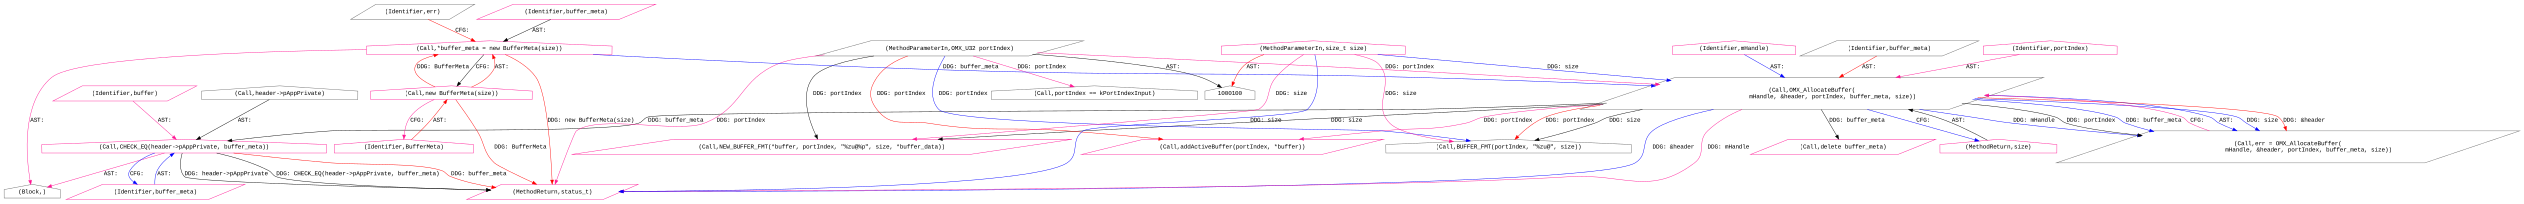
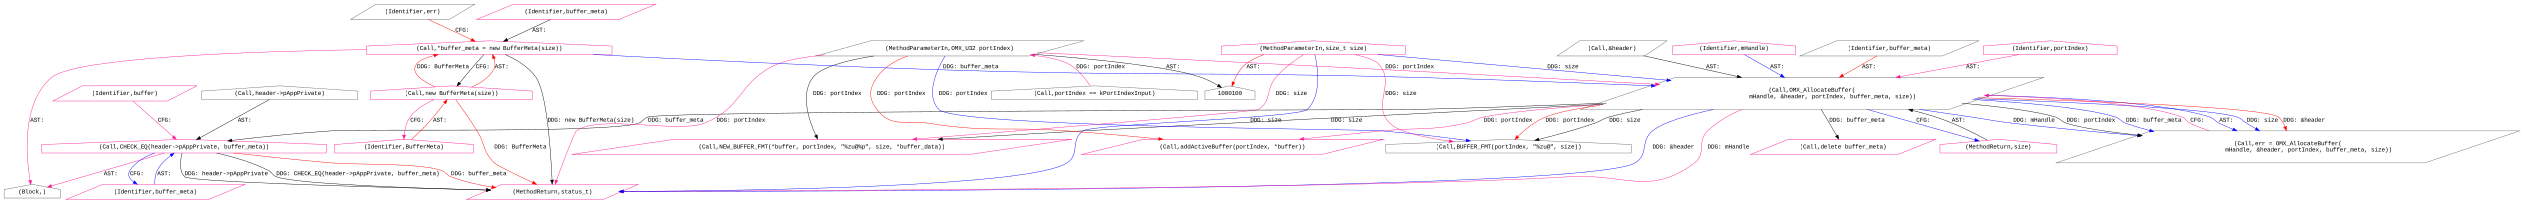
none -> (1612, 48)
(1017, 69) -> (1067, 63)
(545, 109) -> (545, 109)
(167, 120) -> (167, 120)
